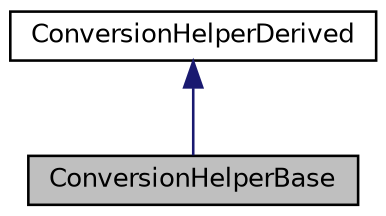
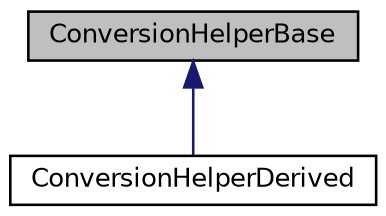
(193, 122) -> (193, 122)
